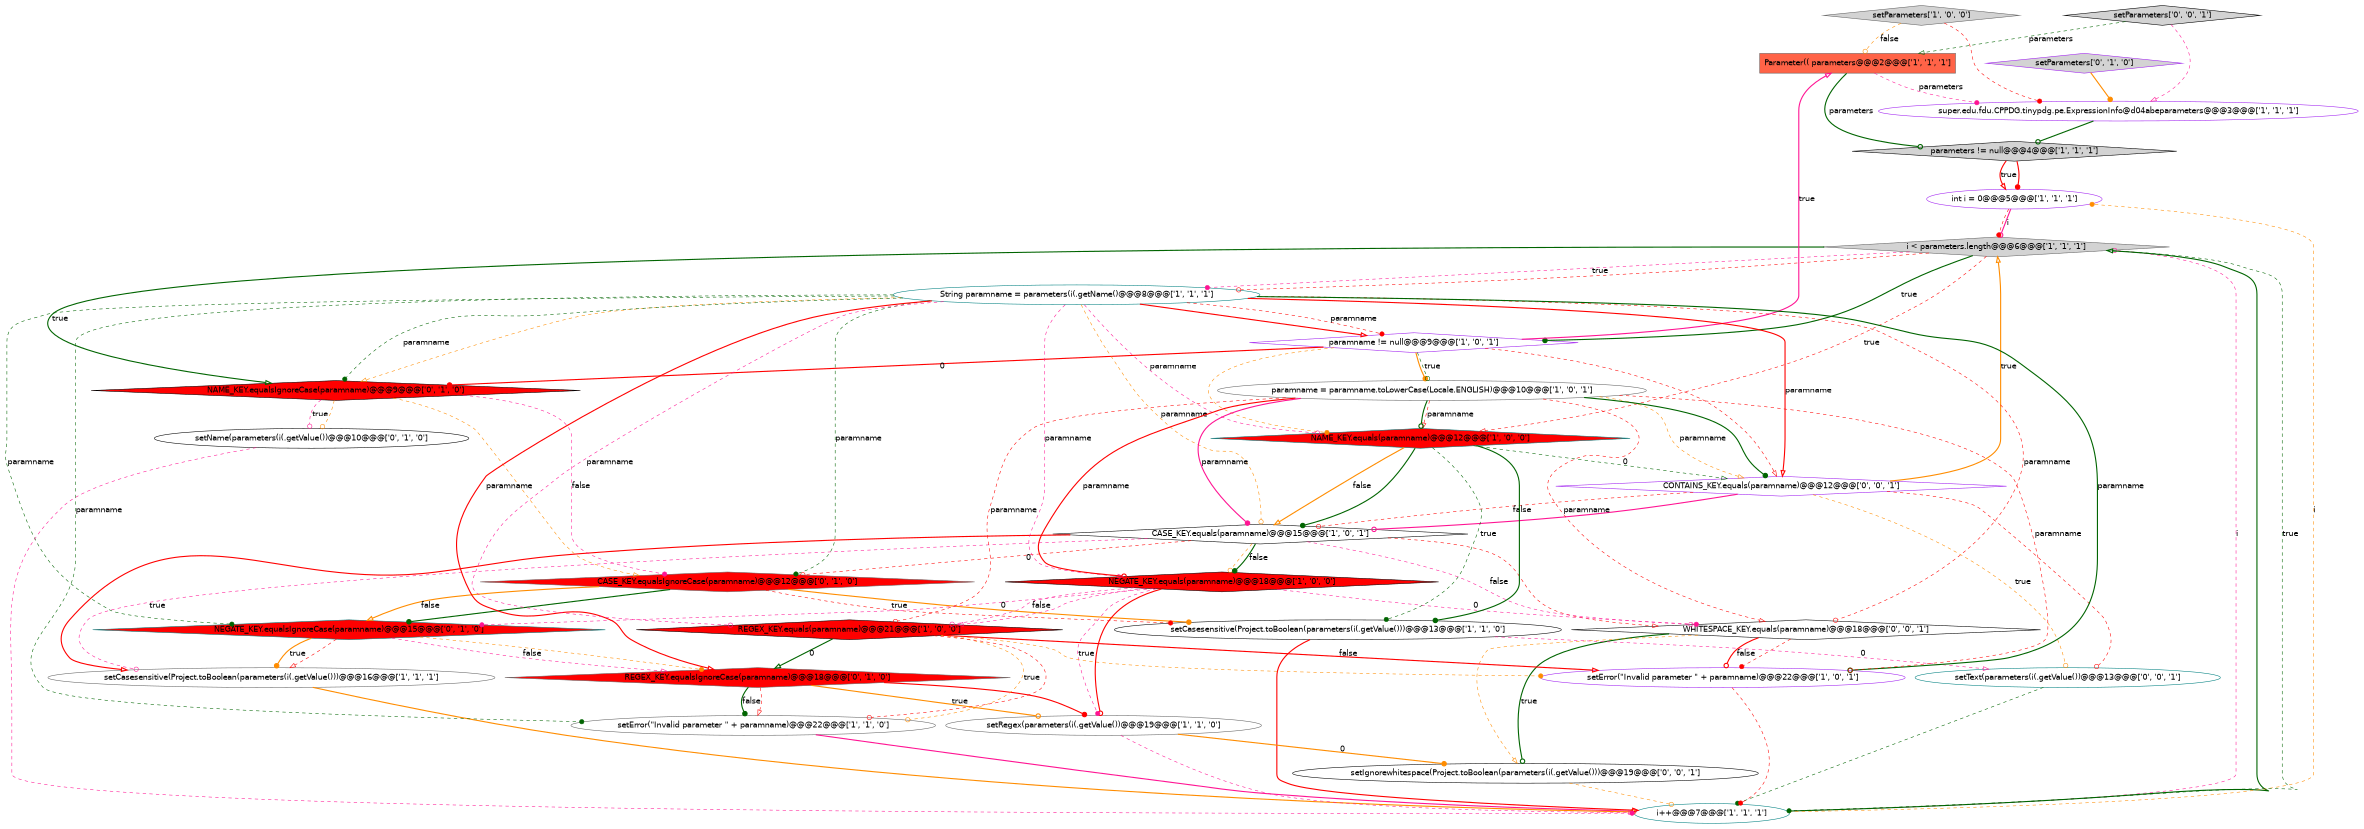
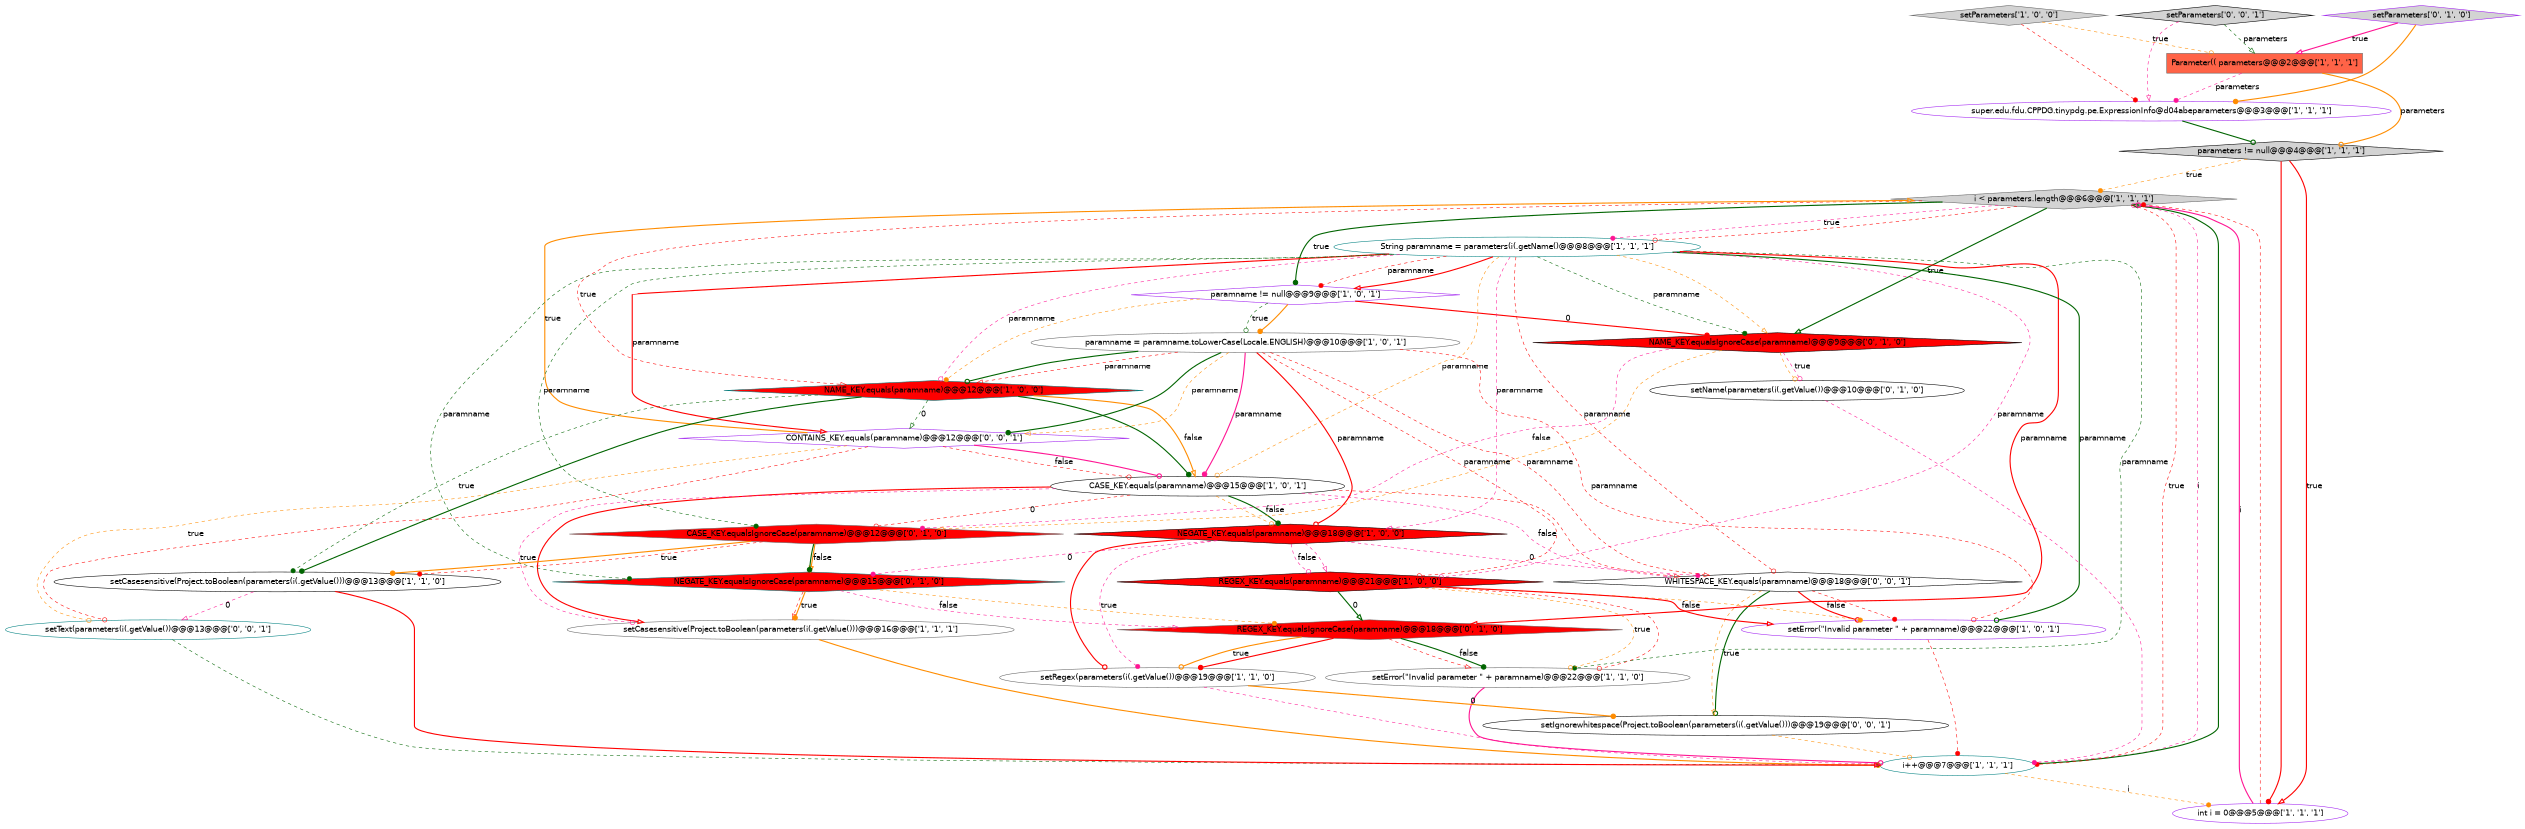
(1890, 39) -> (2160, 39)
(1845, 131) -> (2397, 102)
none -> (2175, 175)
(1790, 306) -> (2350, 37)
(1646, 379) -> none
(1260, 534) -> (1198, 486)
(2282, 703) -> (2162, 520)
